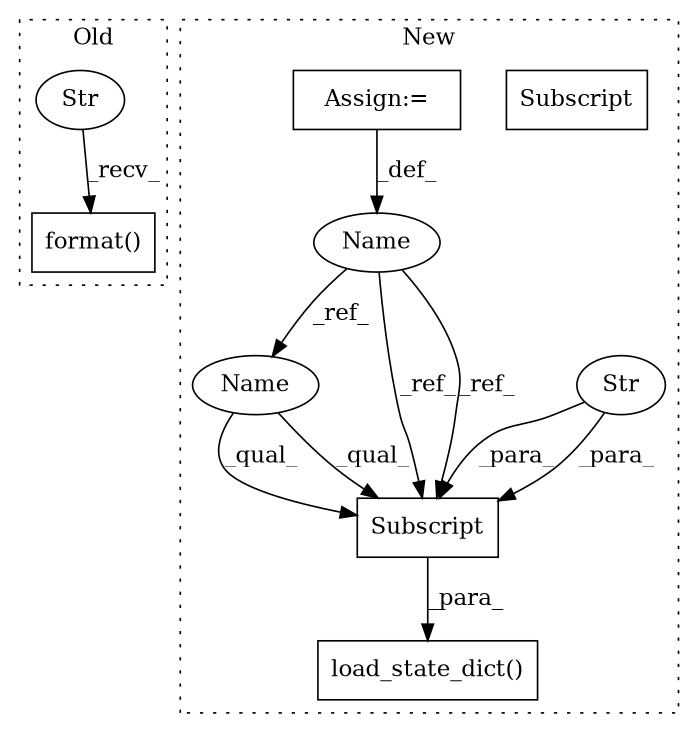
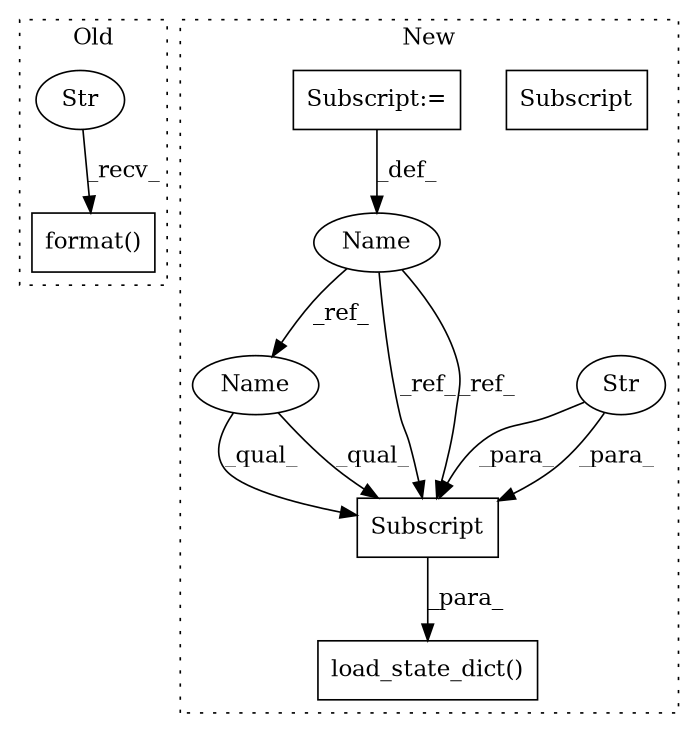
(377, 100) -> (377, 100)
